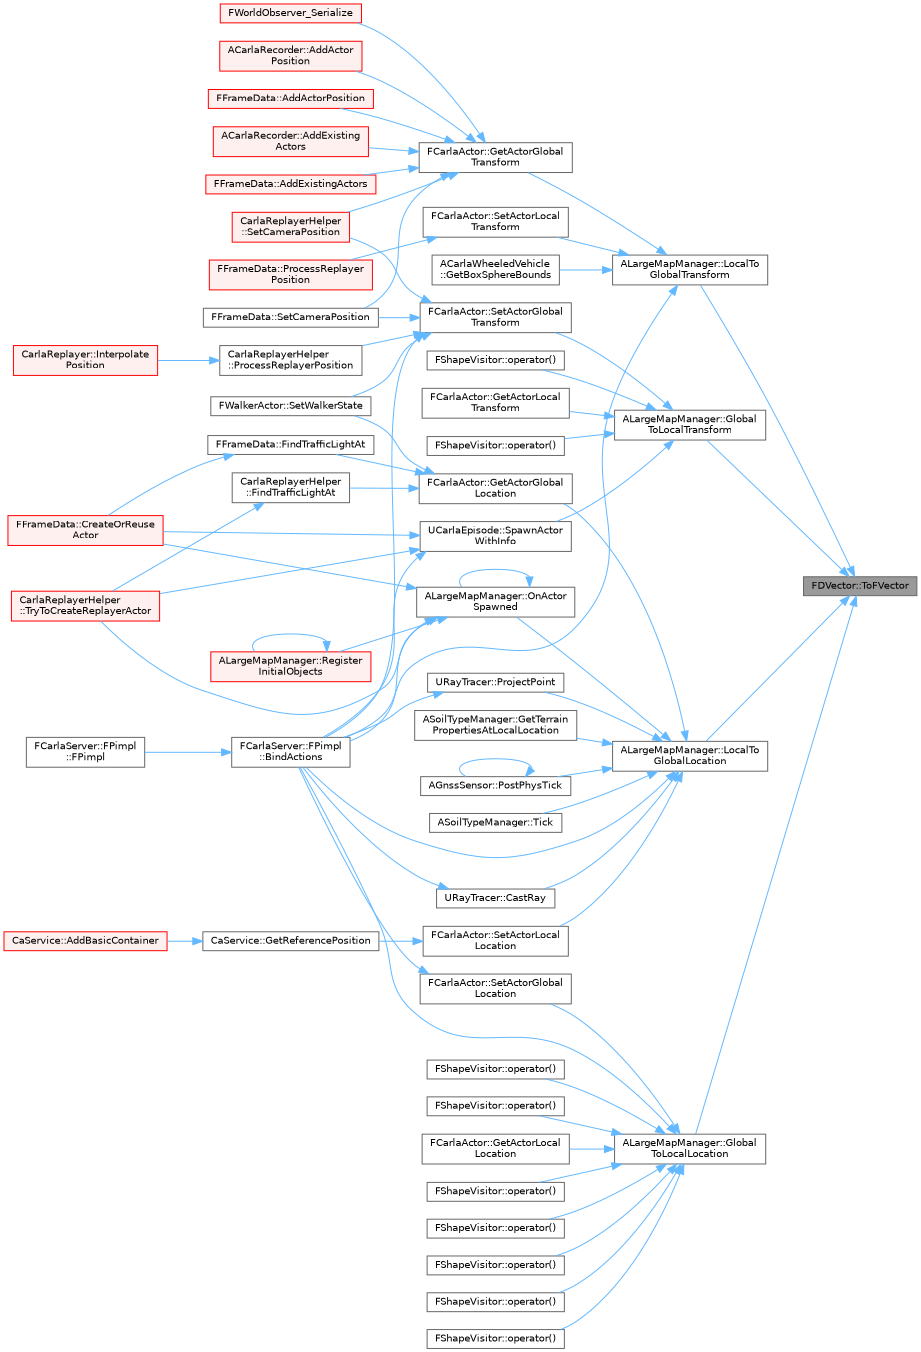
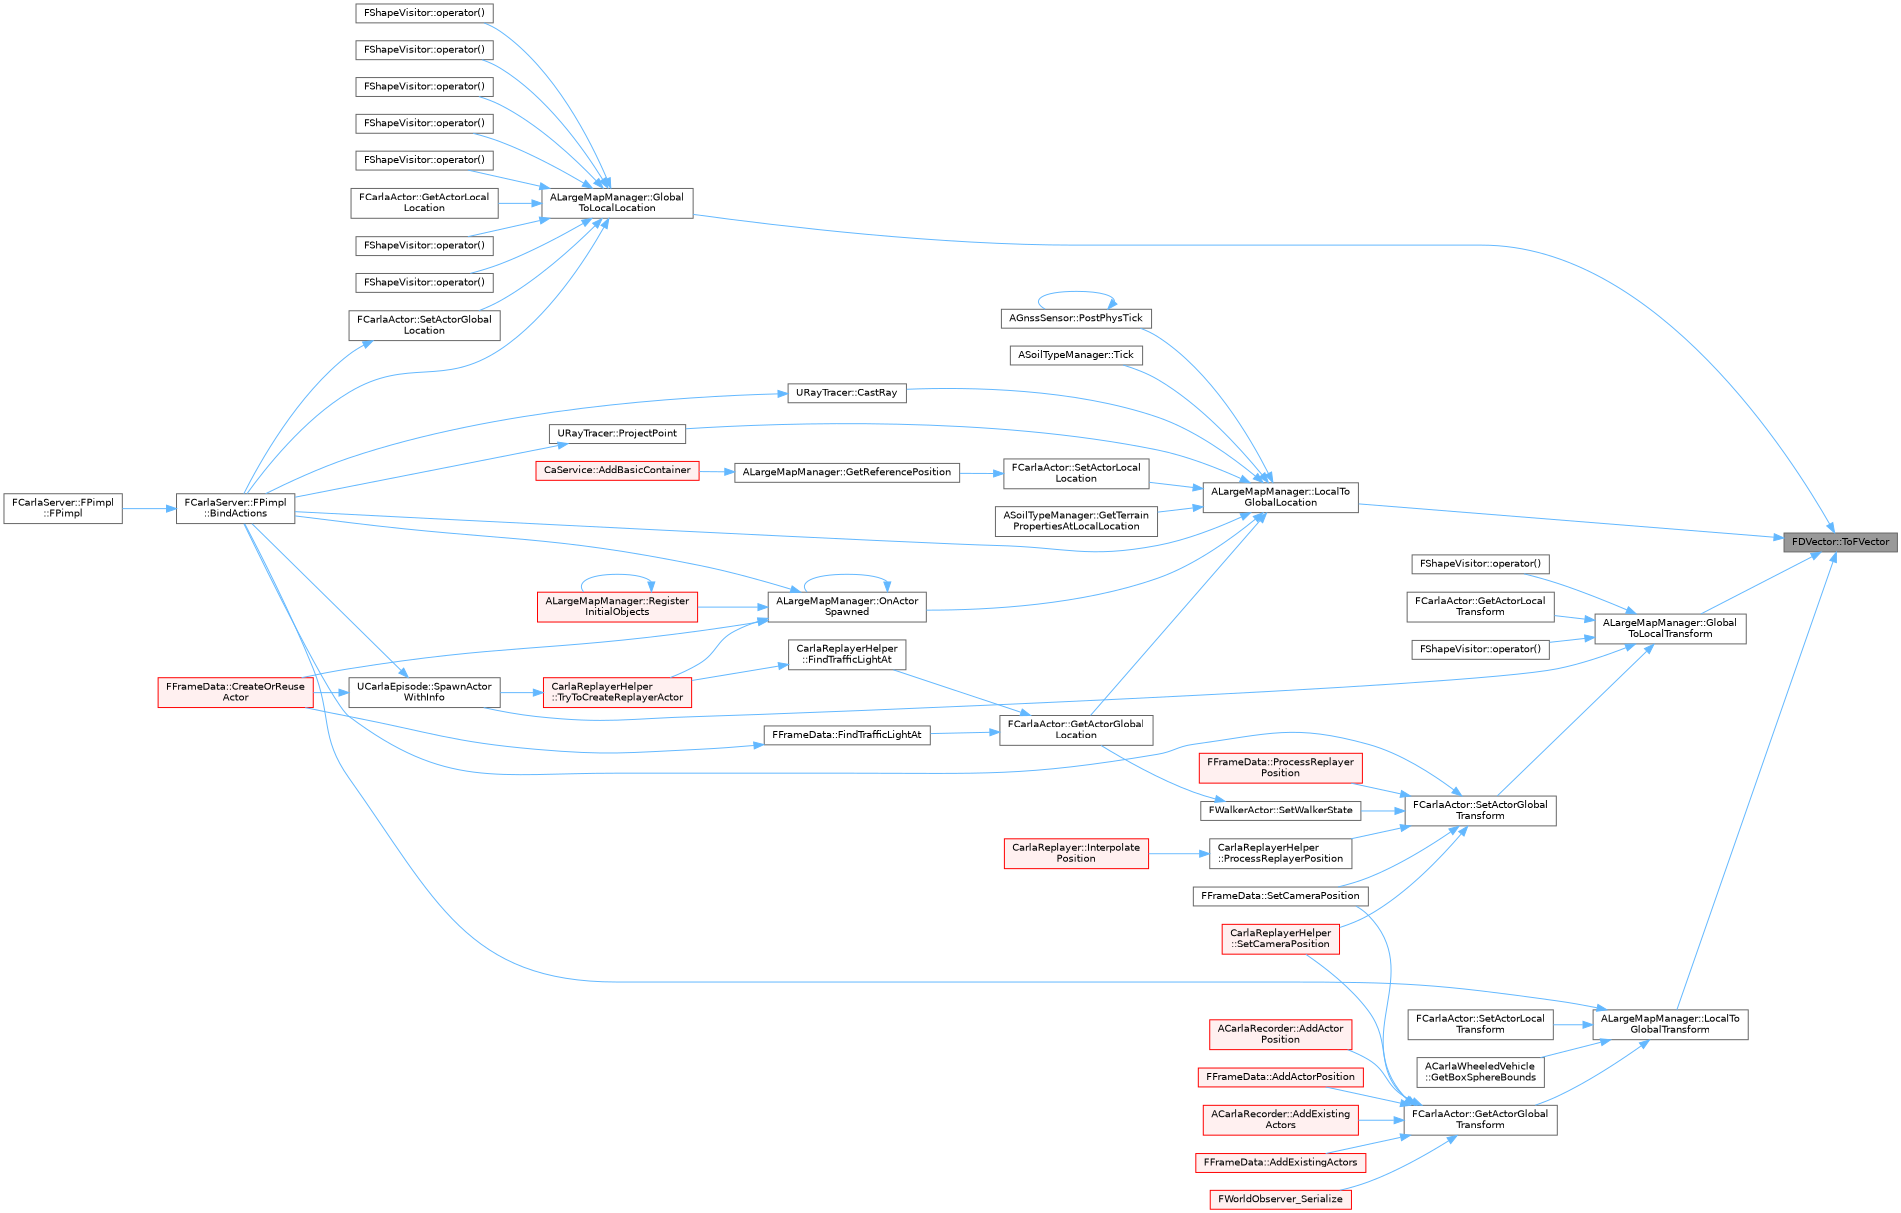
(388, 250) -> (1376, 789)
(387, 432) -> (1156, 776)
(285, 572) -> (517, 693)
(291, 941) -> (847, 473)
